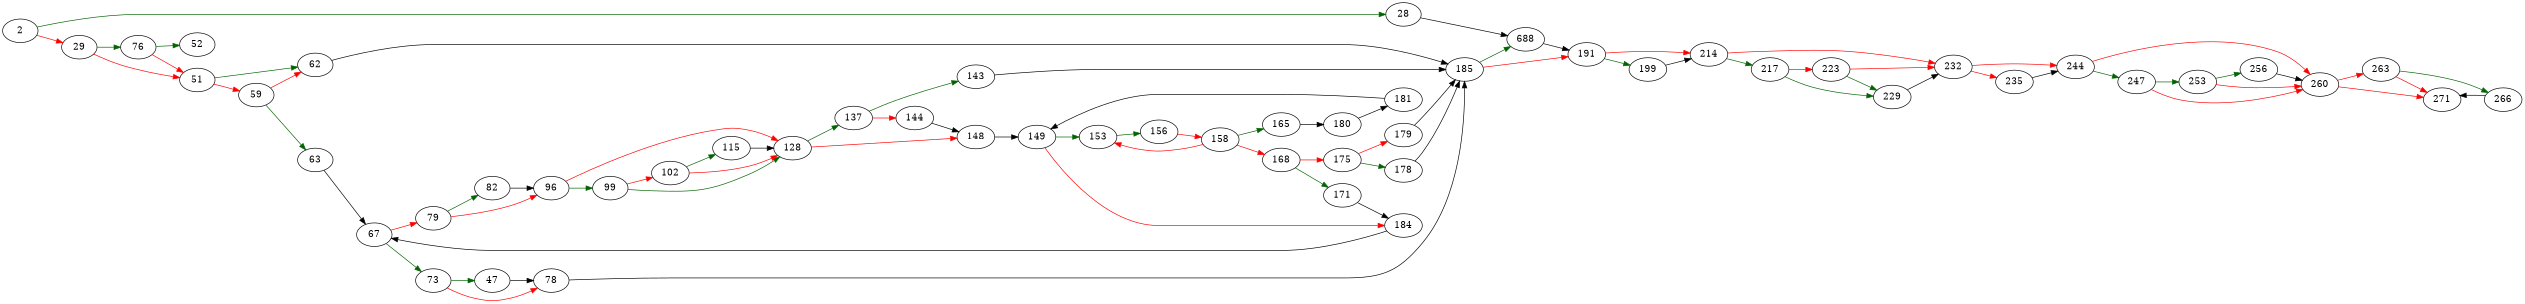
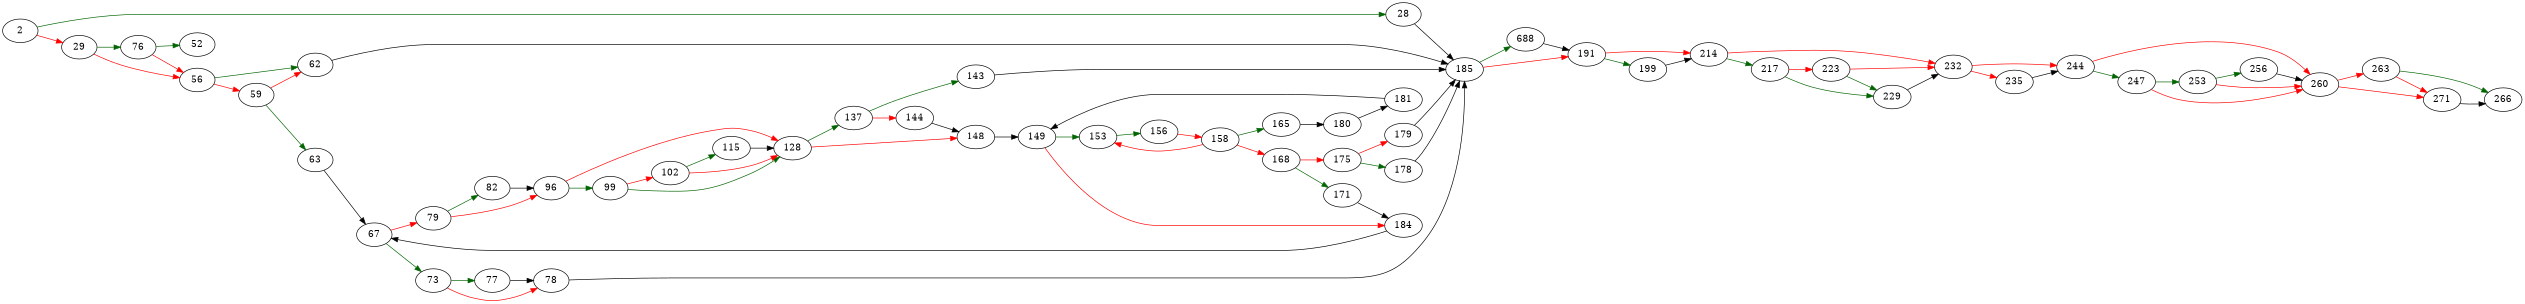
(1461, 26) -> (1432, 40)
(197, 80) -> (197, 80)
(2476, 95) -> (2469, 104)
(492, 281) -> (492, 281)
